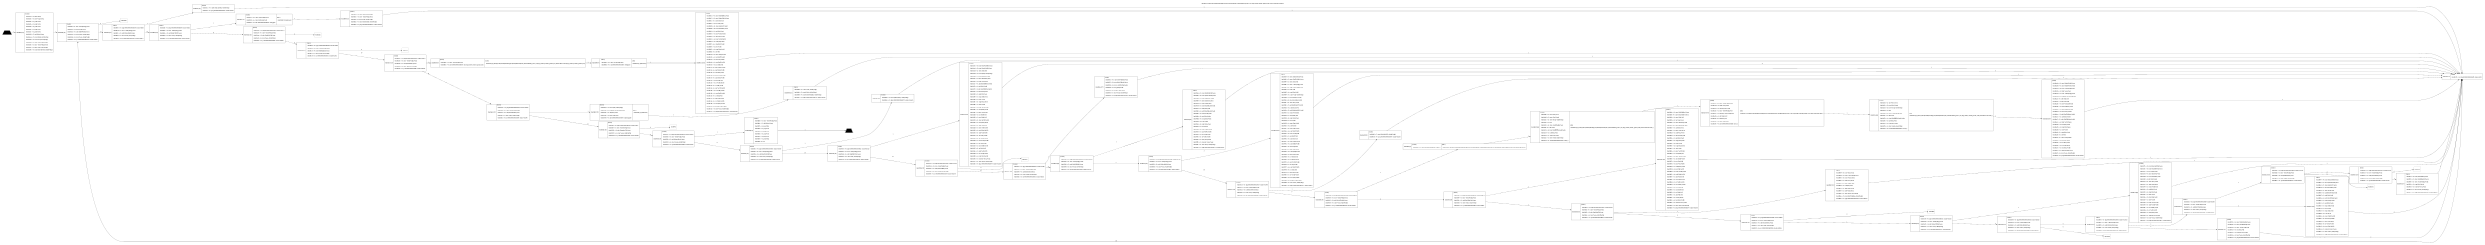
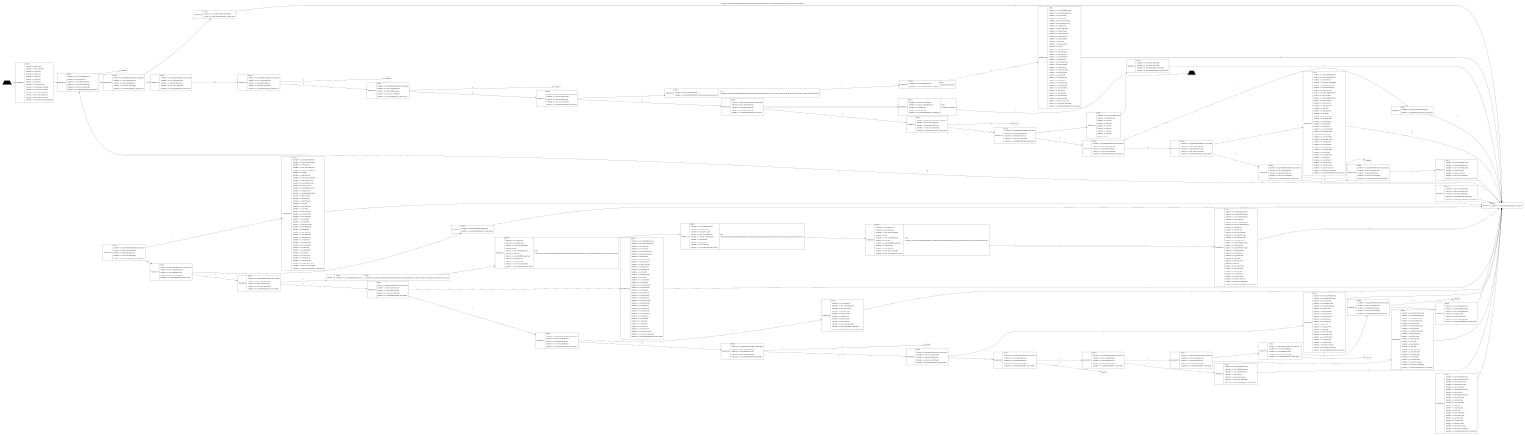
(264, 20) -> none
(1072, 164) -> none
